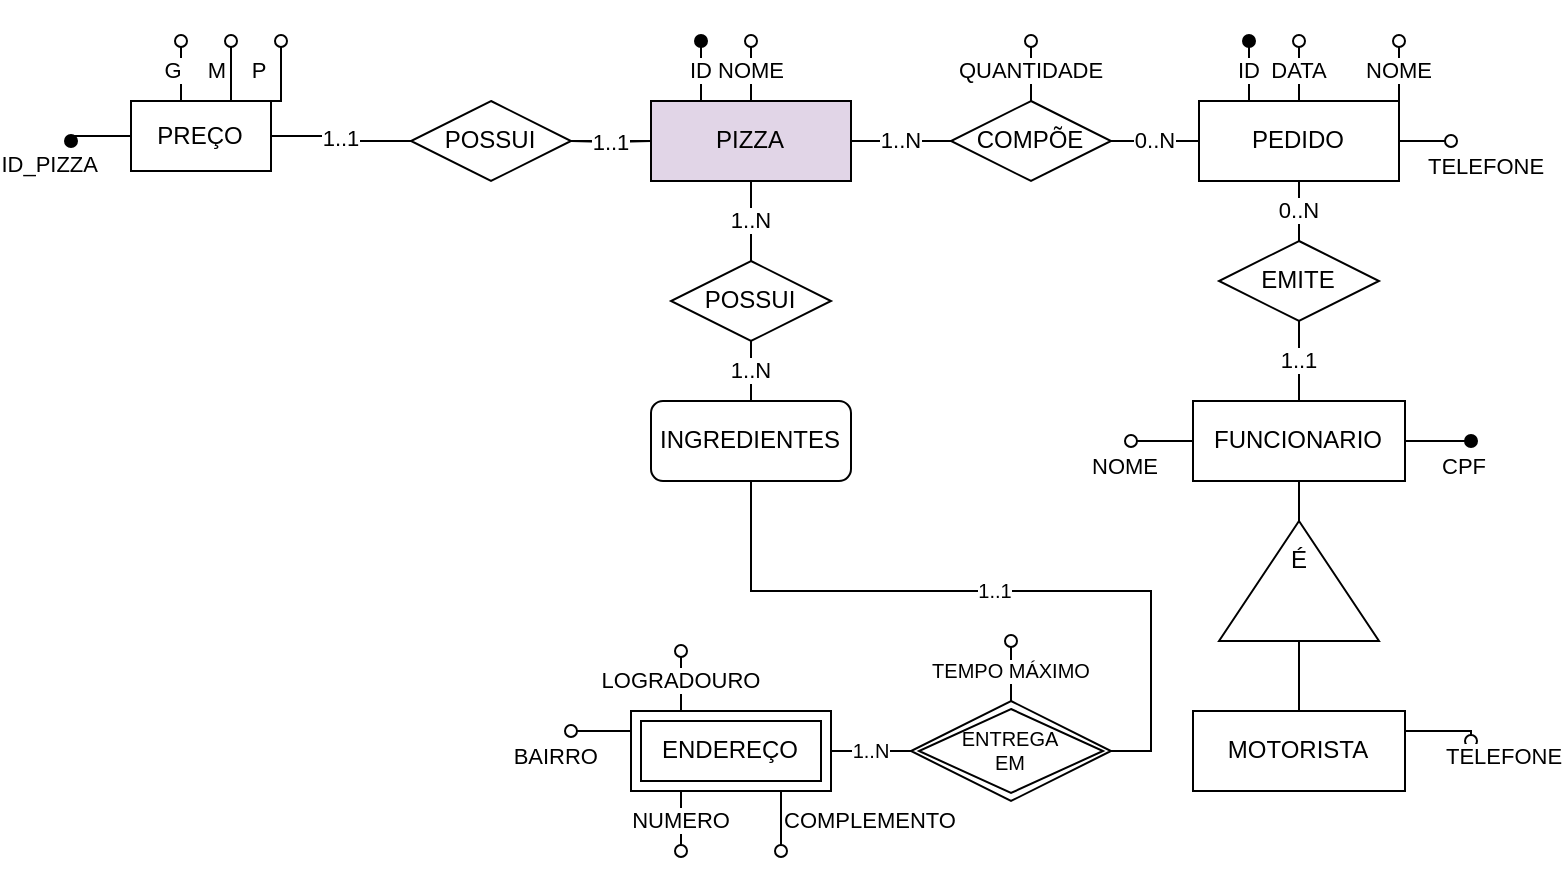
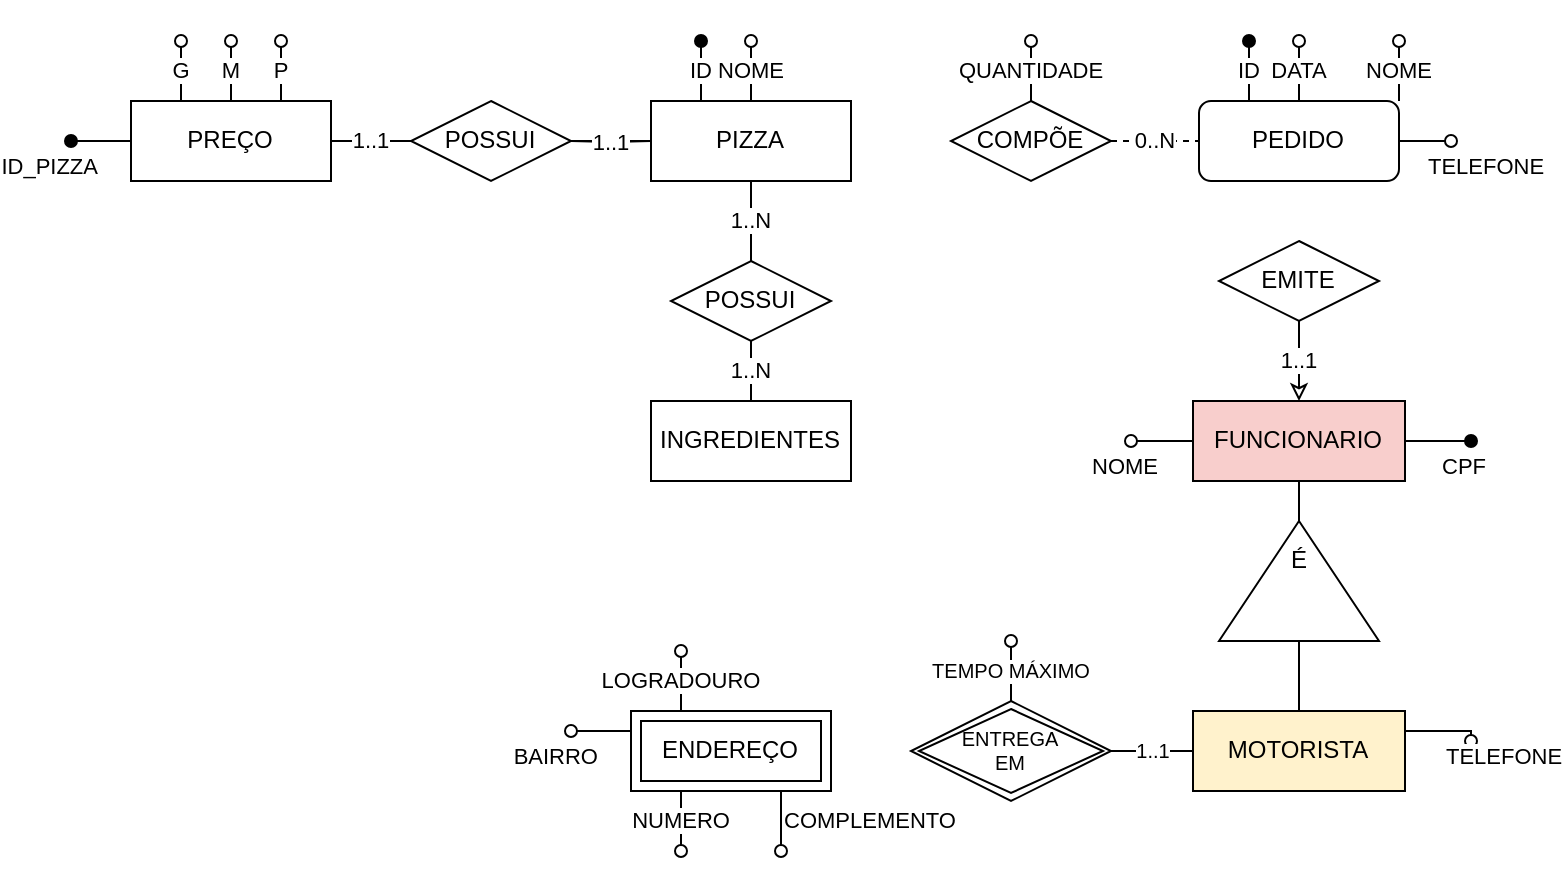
(201, 136) -> (231, 141)
(751, 141) -> (751, 141)
(928, 141) -> none
(1184, 141) -> (1184, 141)
(1299, 141) -> (1299, 141)
(1299, 228) -> none
(1299, 391) -> (1299, 386)
(751, 441) -> (751, 441)
(1299, 441) -> (1299, 441)
(814, 591) -> (1177, 751)
(893, 751) -> none
(1299, 751) -> (1299, 751)
